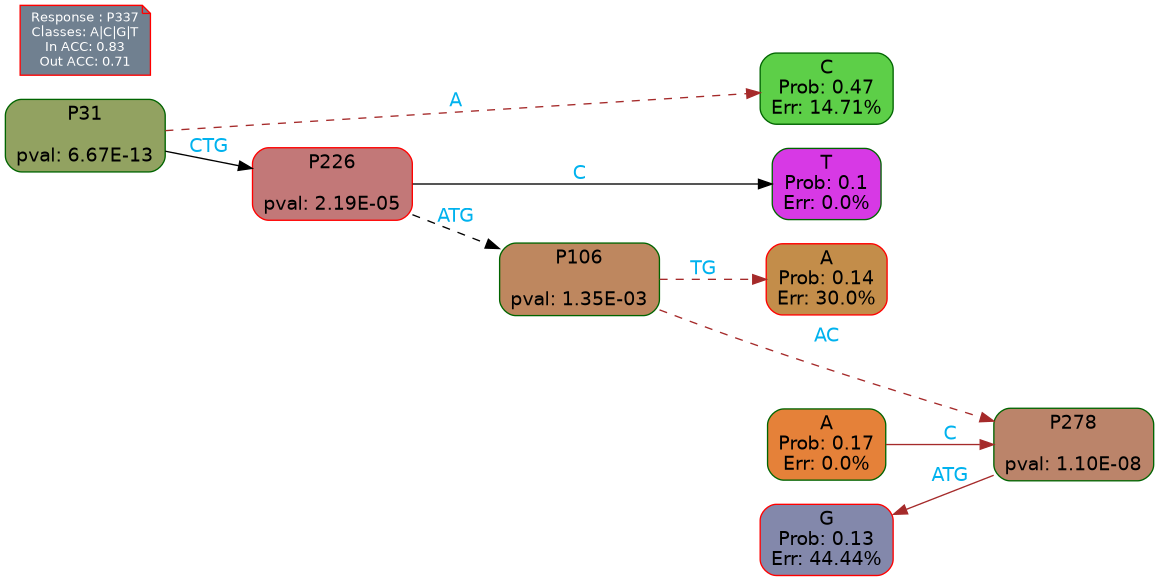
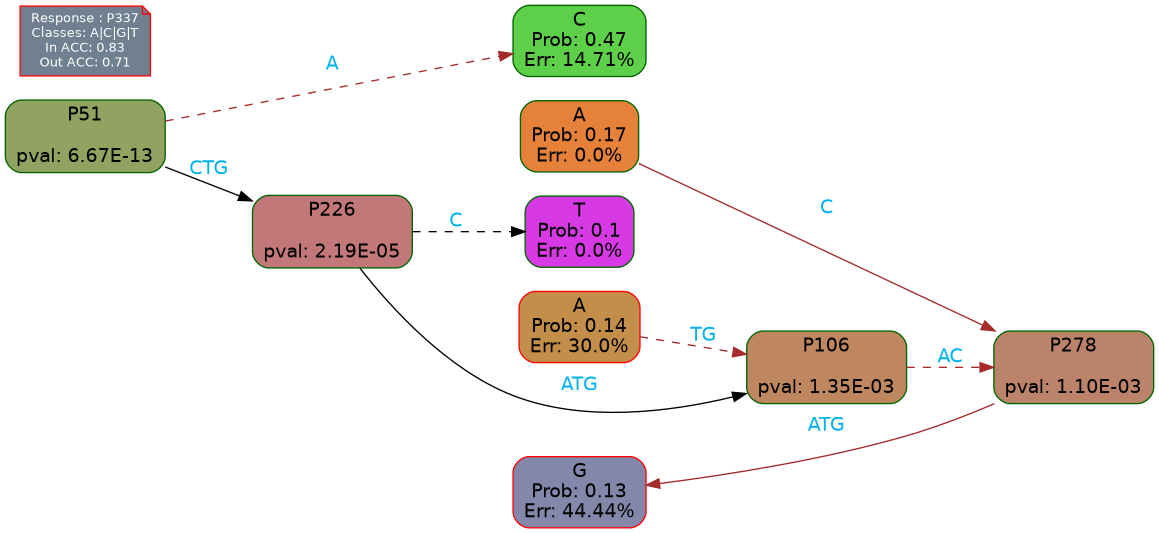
(85, 136) -> (85, 136)
(332, 184) -> (332, 232)
(585, 184) -> (462, 232)
(450, 229) -> (523, 399)
(706, 279) -> (686, 344)
(1074, 445) -> (1074, 367)
